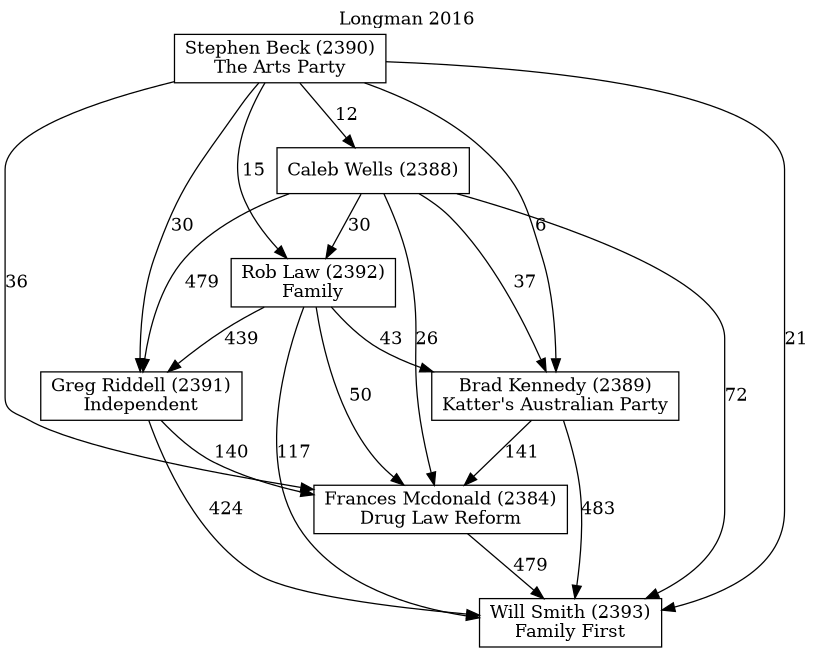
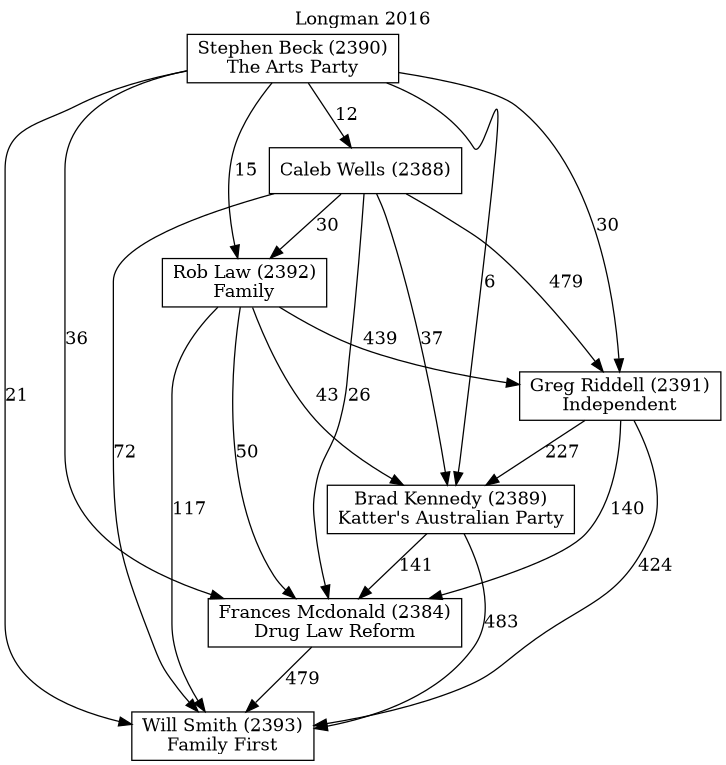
none -> (541, 449)
